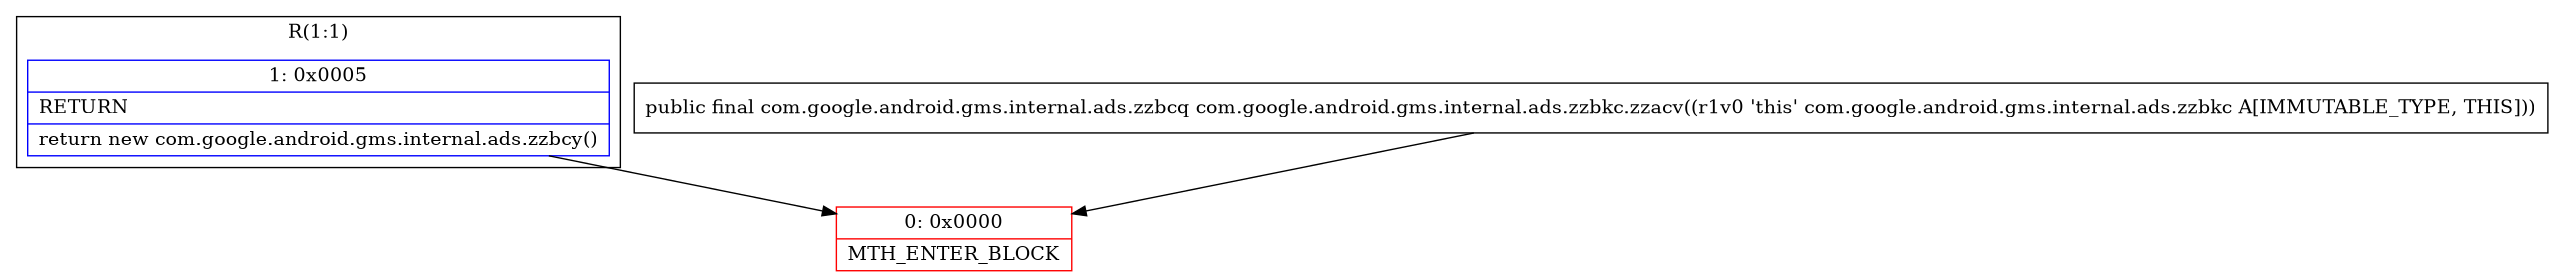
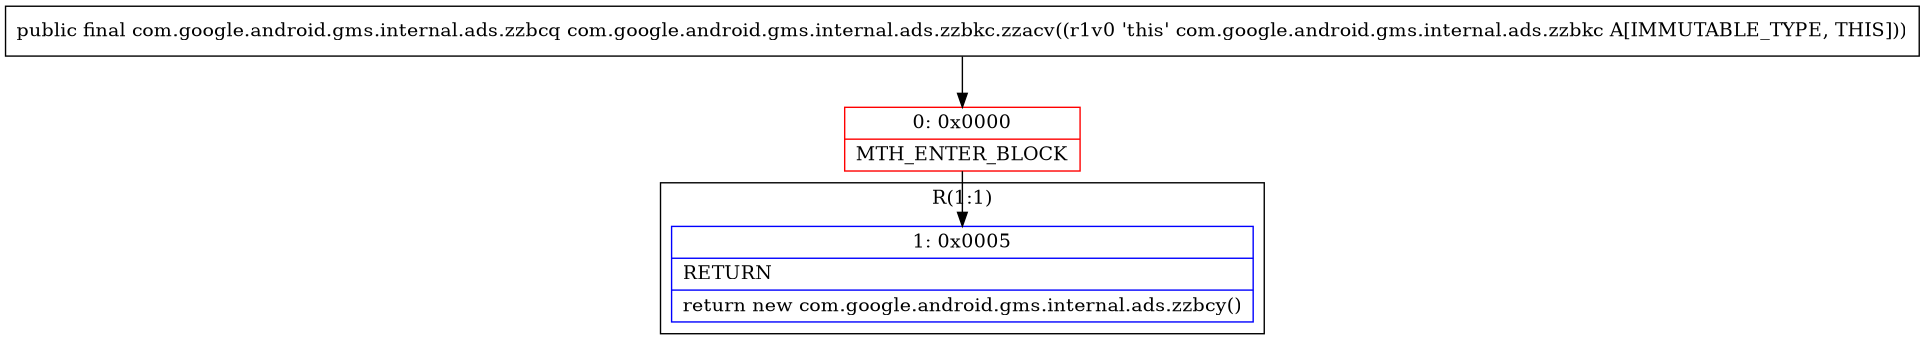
(686, 183) -> (962, 192)
